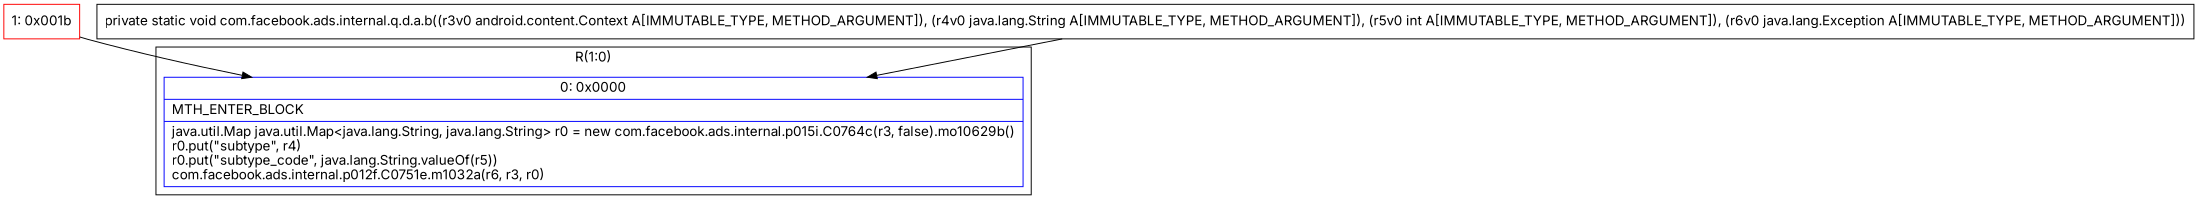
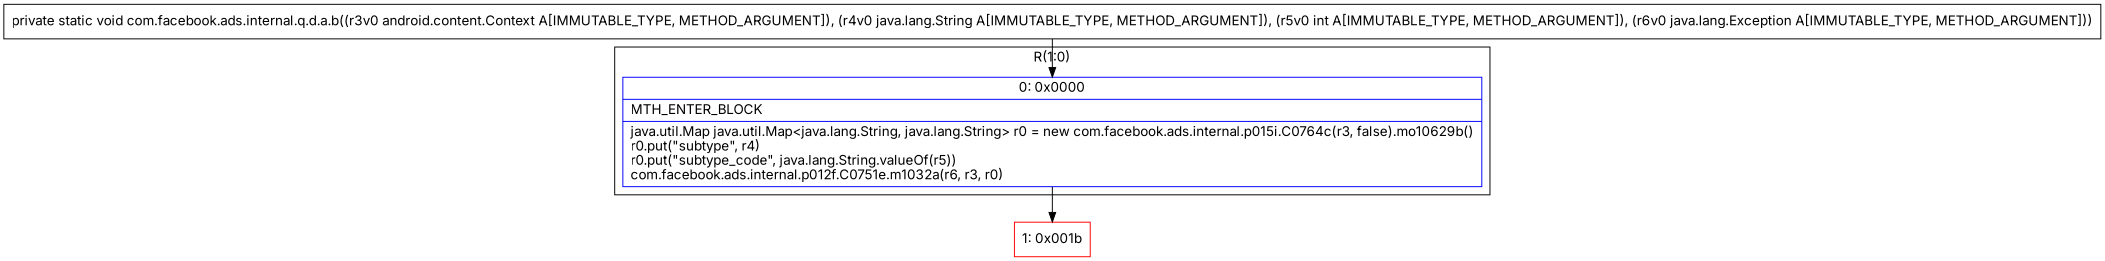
(165, 59) -> (1052, 201)
